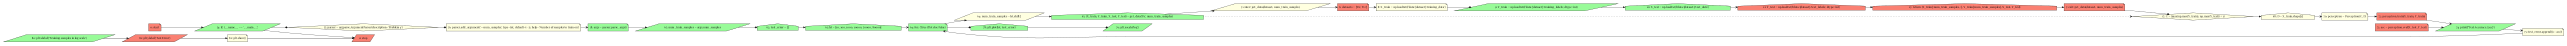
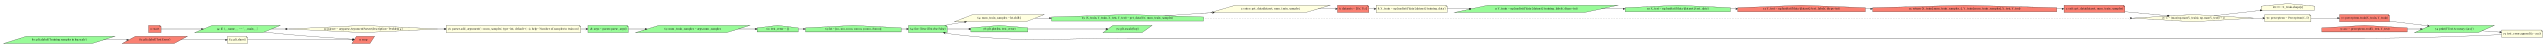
(2317, 17) -> (2258, 18)
(2402, 27) -> (2365, 29)
